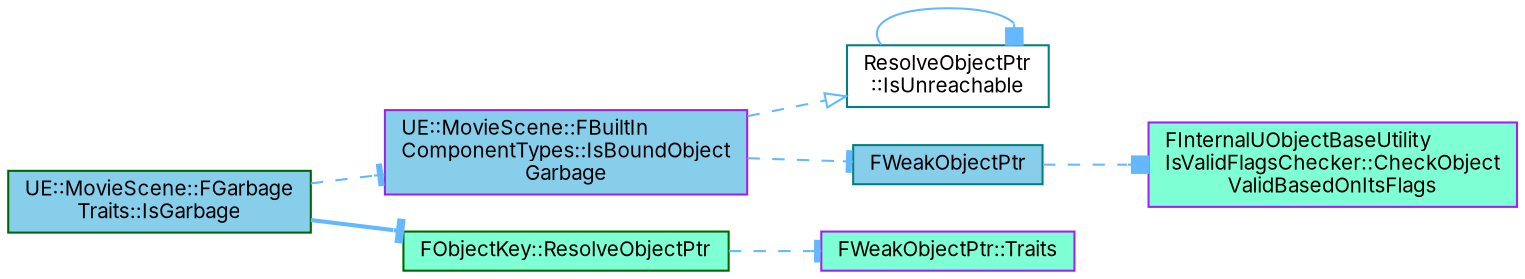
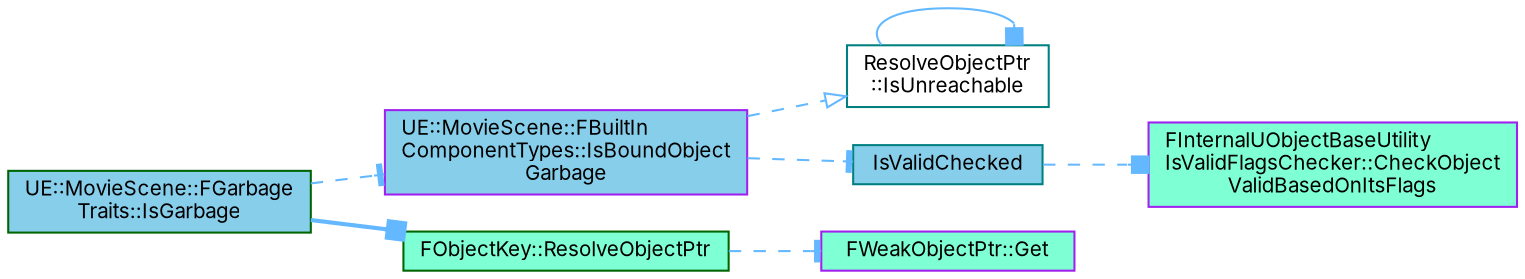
(948, 165) -> (948, 165)
(352, 225) -> (352, 225)
(948, 251) -> (948, 251)
